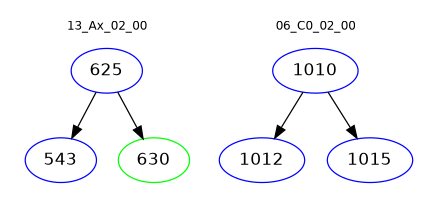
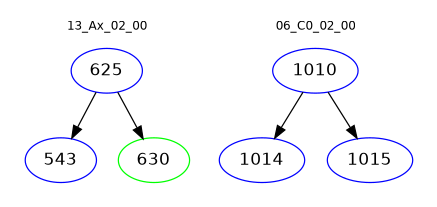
(262, 160) -> (262, 160)
